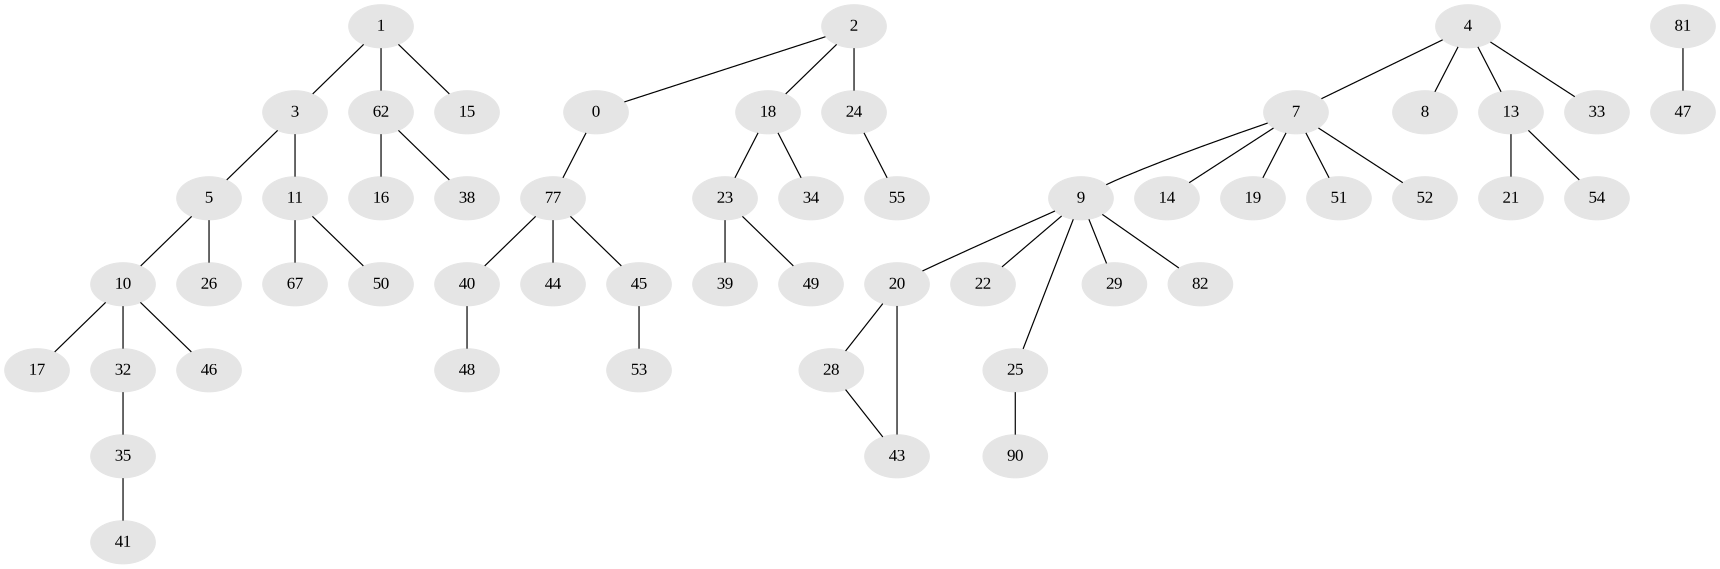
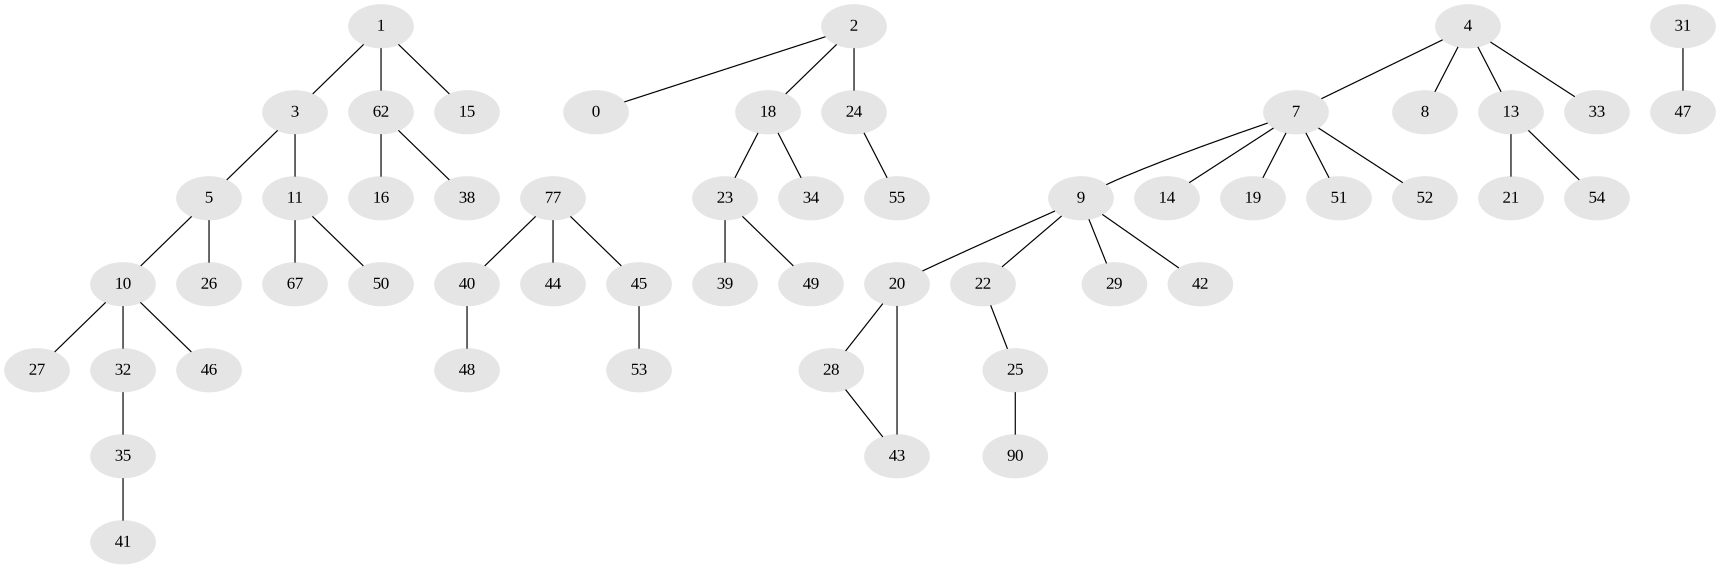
(1683, 26) -> (1683, 26)
(574, 155) -> none
(1048, 284) -> (999, 327)
(1200, 284) -> (1200, 284)
(37, 370) -> (37, 370)
